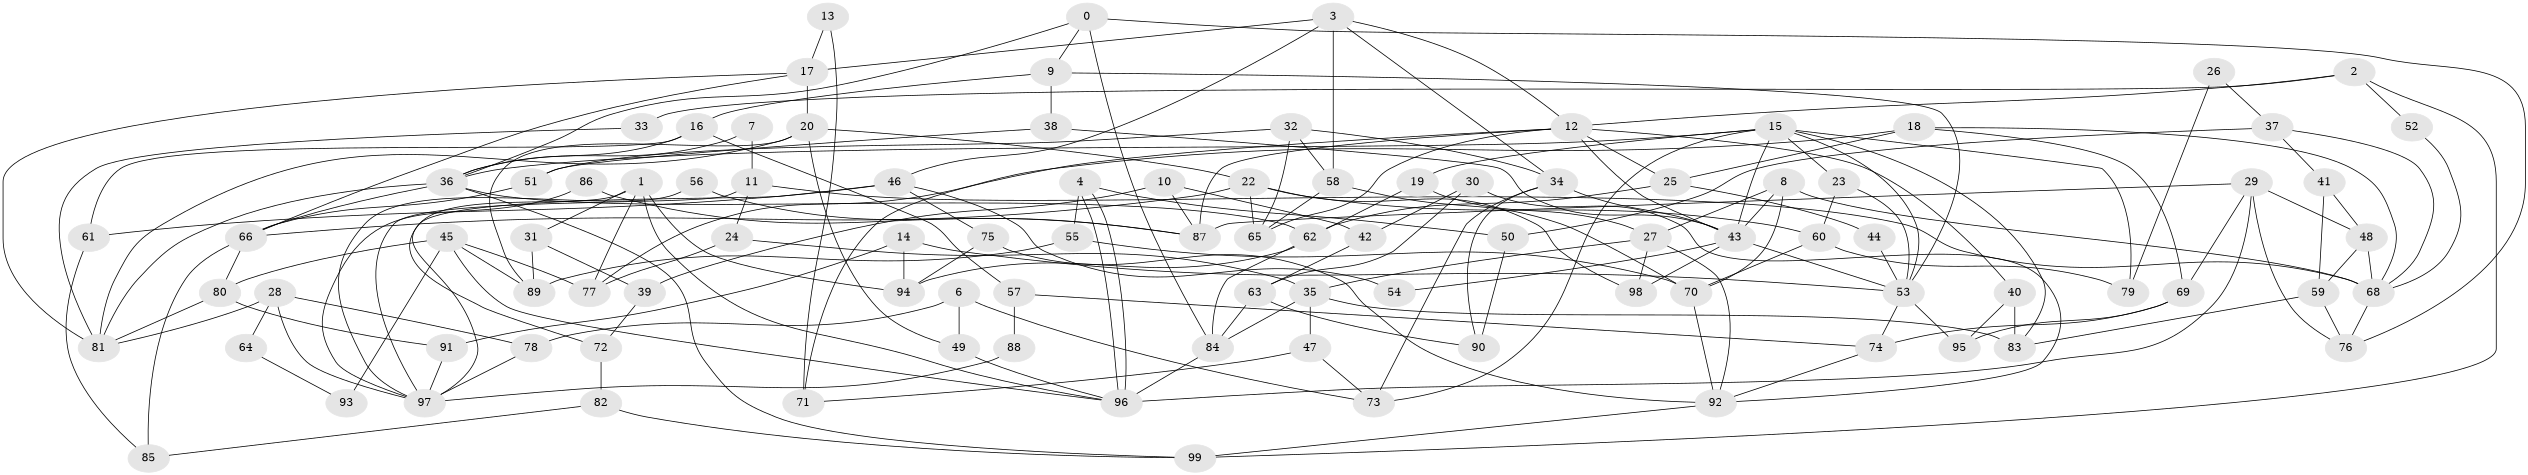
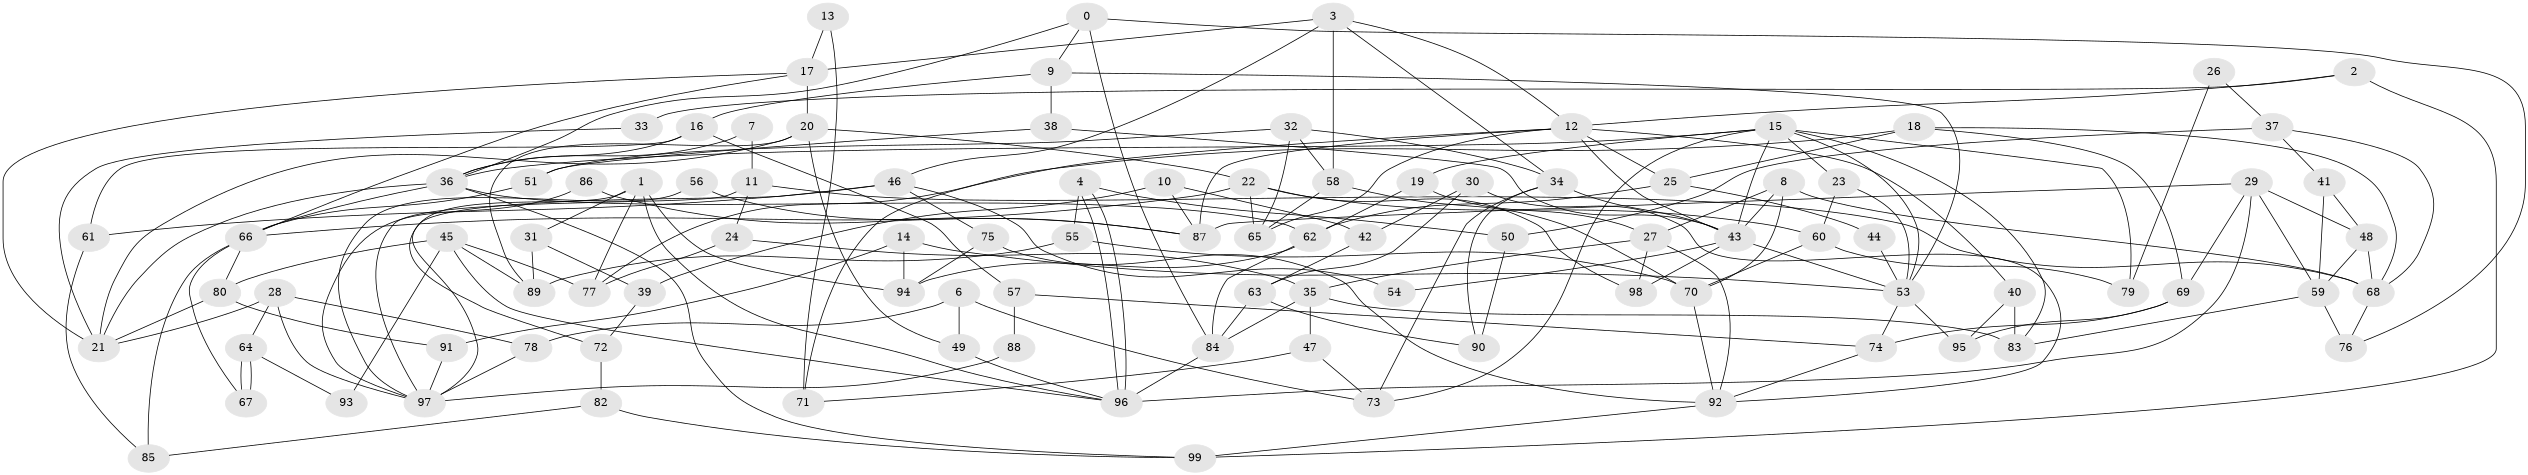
(2412, 127) -> none
(2275, 278) -> (2285, 238)
(99, 348) -> (99, 348)
none -> (246, 403)
